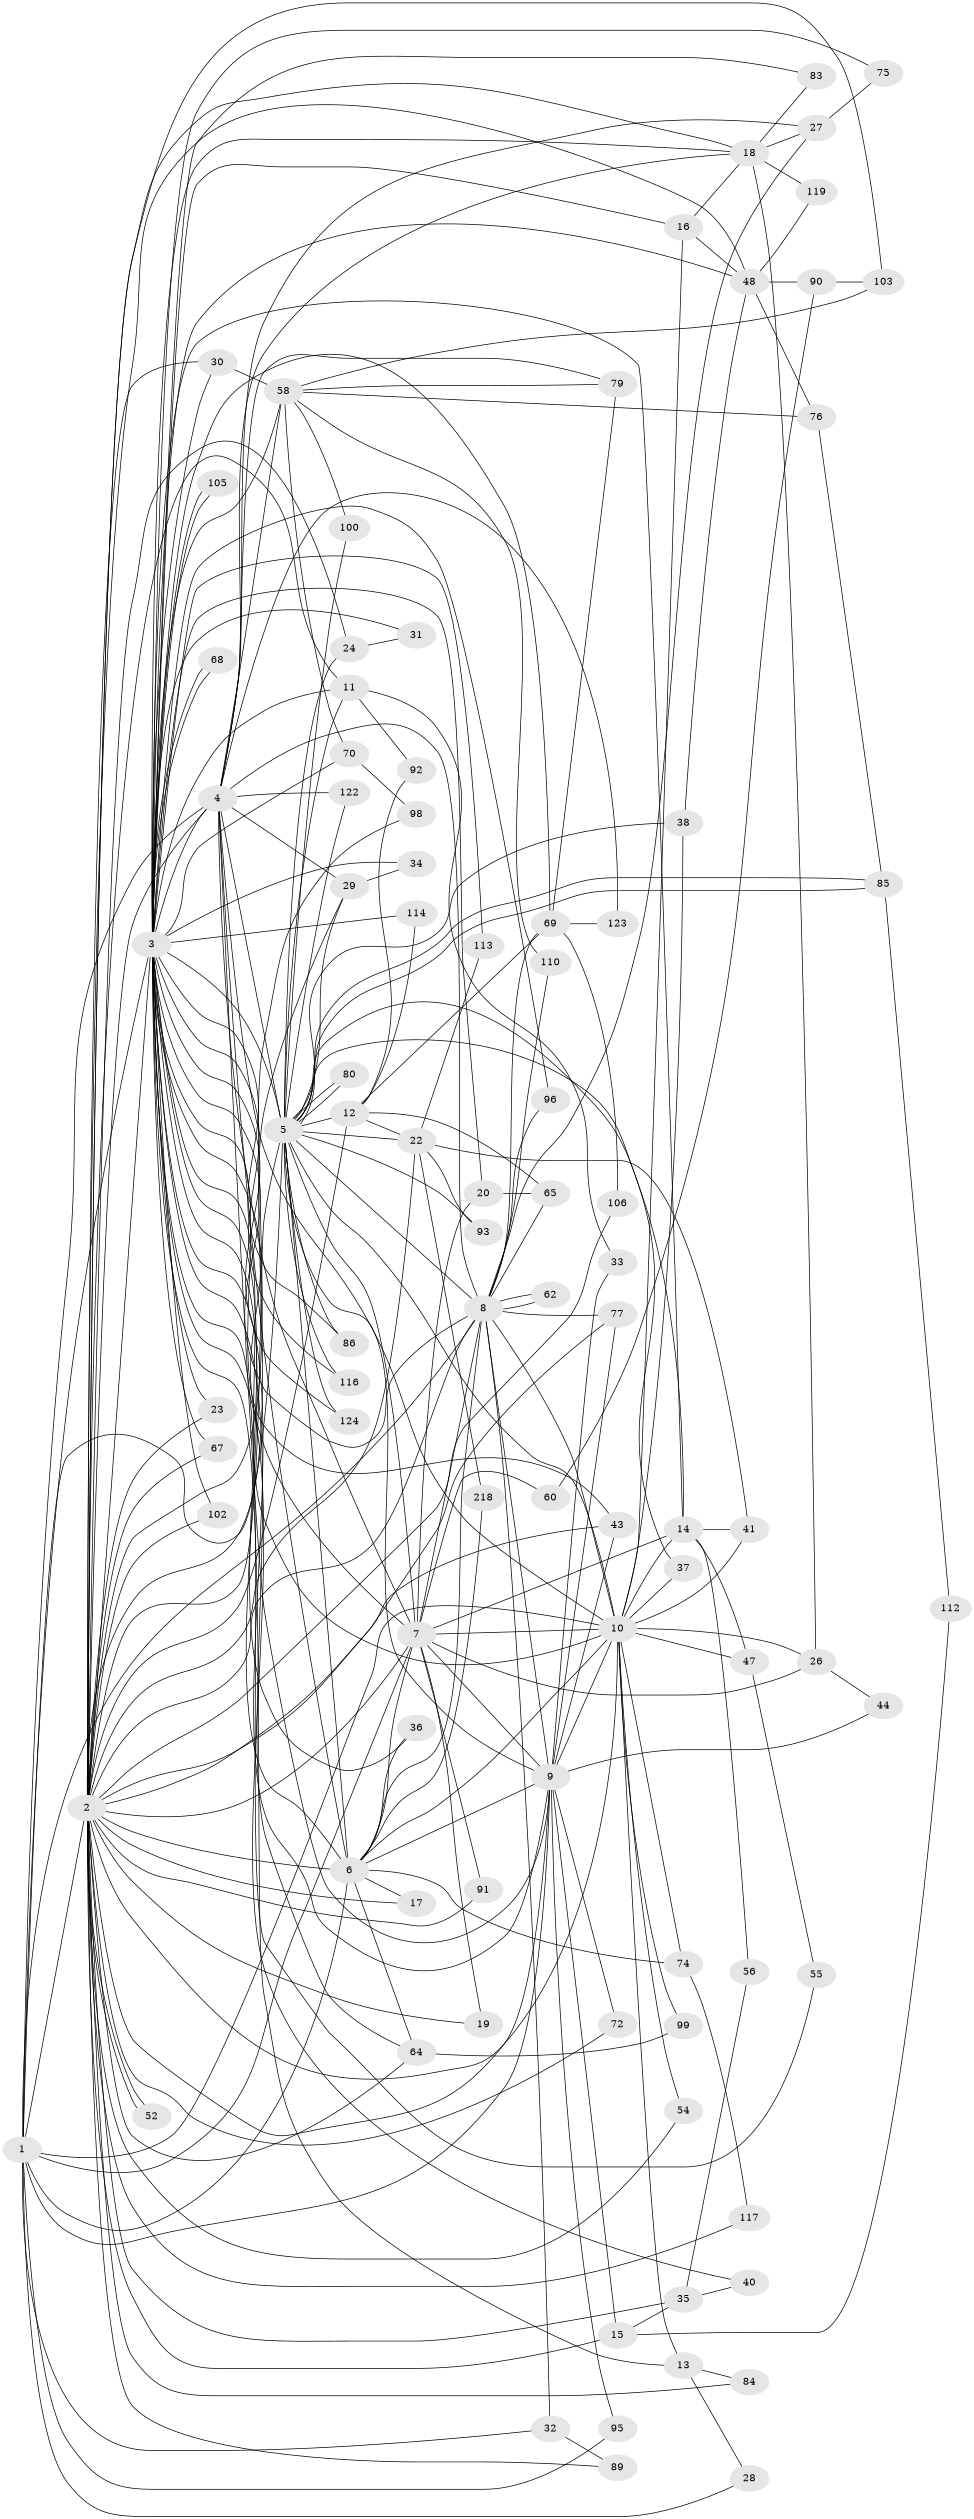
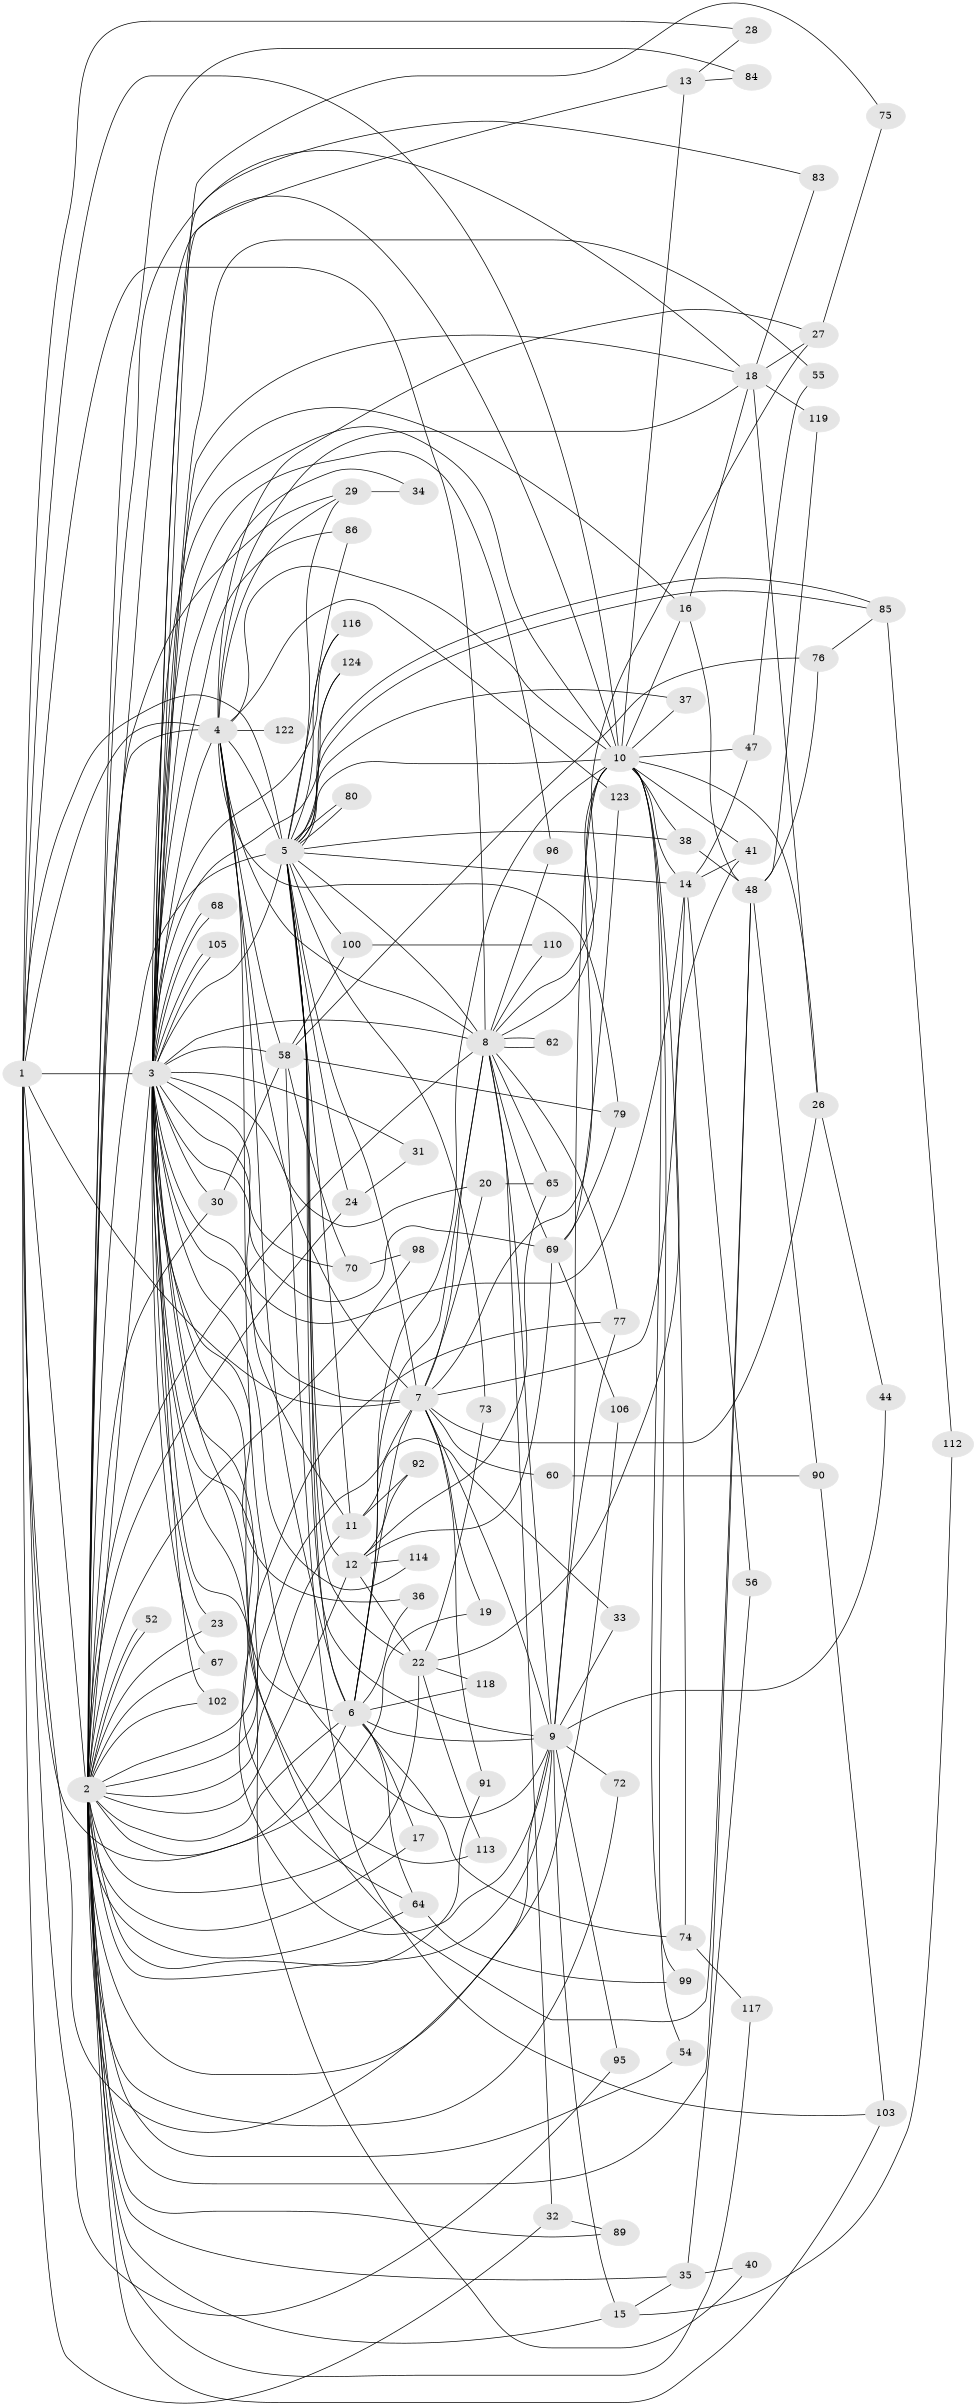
(521, 620) -> (452, 945)
(312, 953) -> none
(484, 1232) -> (486, 1410)
(484, 1498) -> (486, 1685)
(618, 1525) -> none
